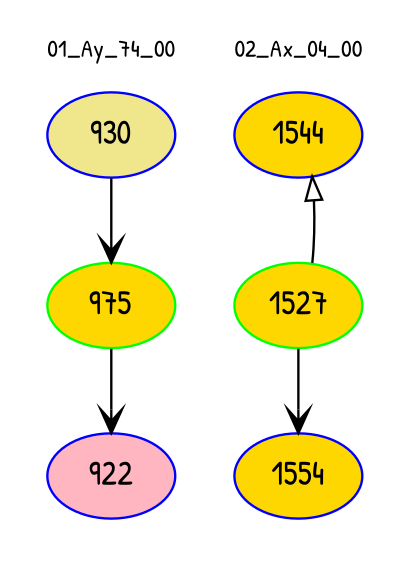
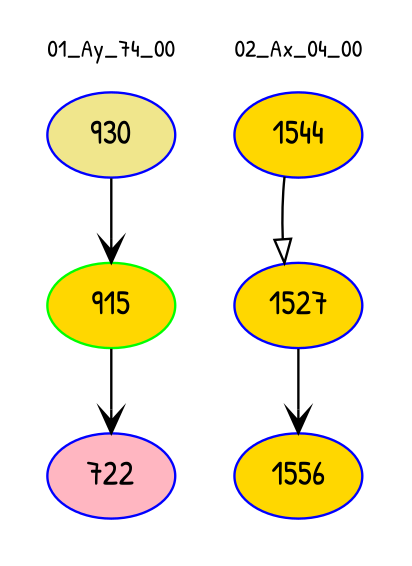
(314, 232) -> (283, 208)
(111, 305) -> (111, 305)
(298, 305) -> (298, 305)
(111, 476) -> (111, 476)
(298, 476) -> (298, 476)
